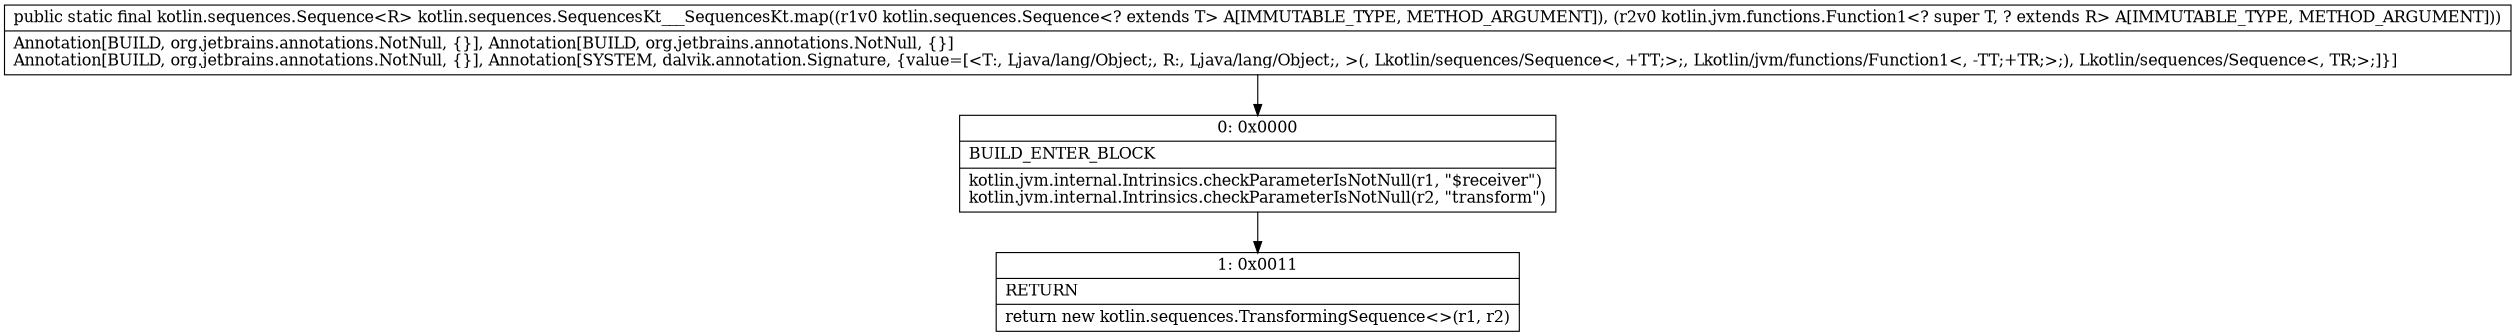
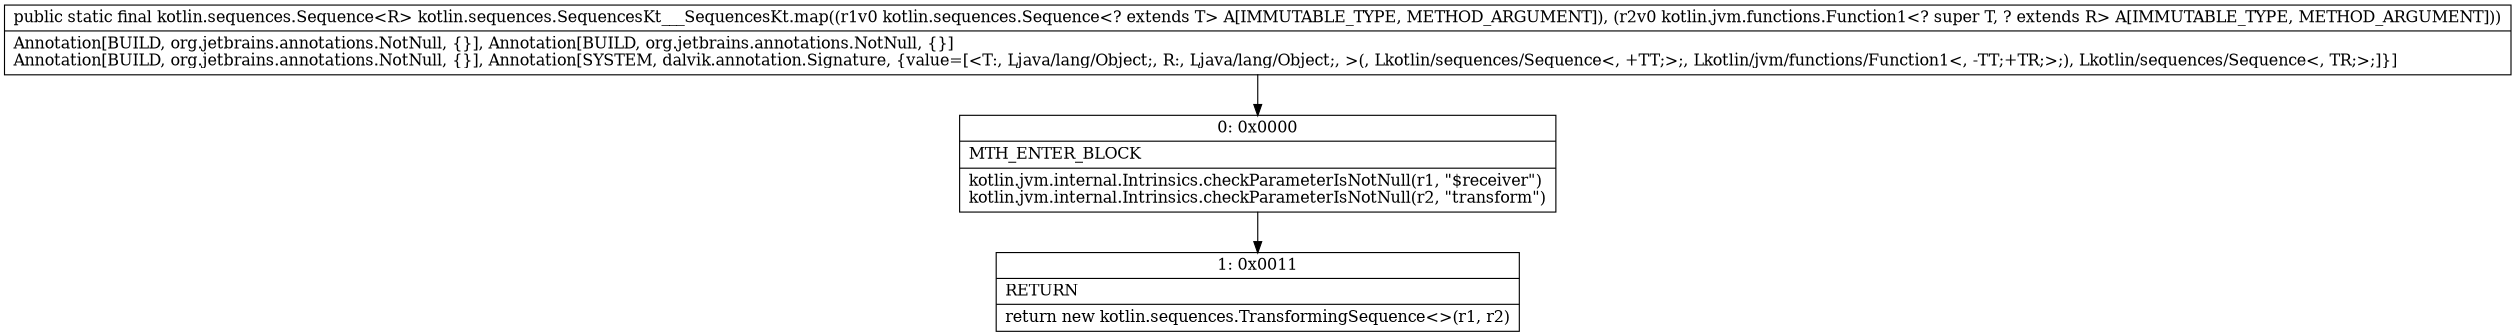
(1062, 154) -> (1055, 154)
